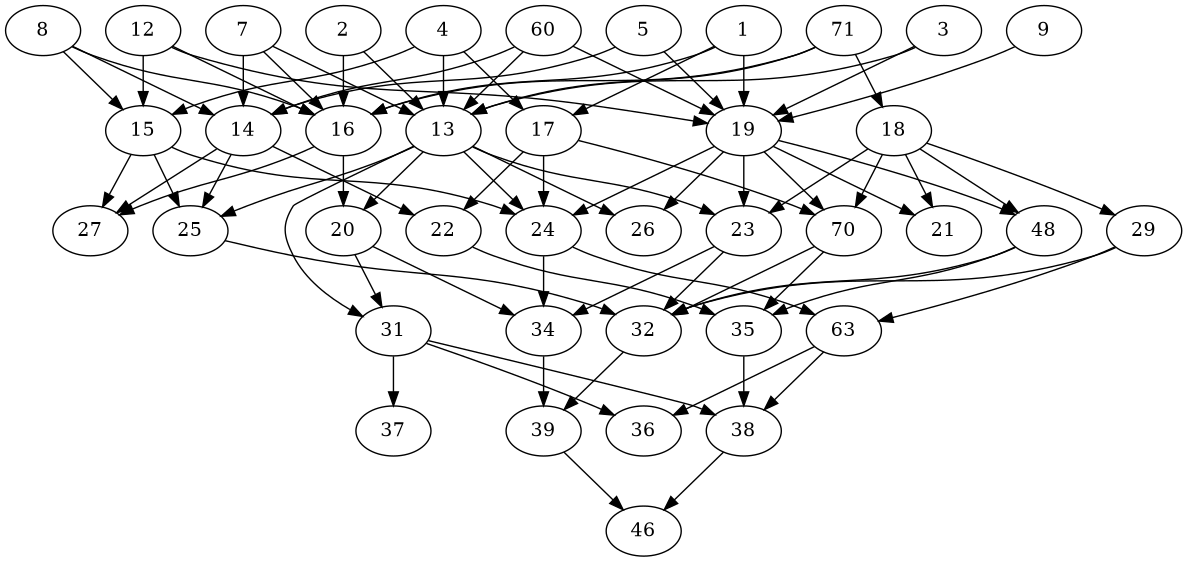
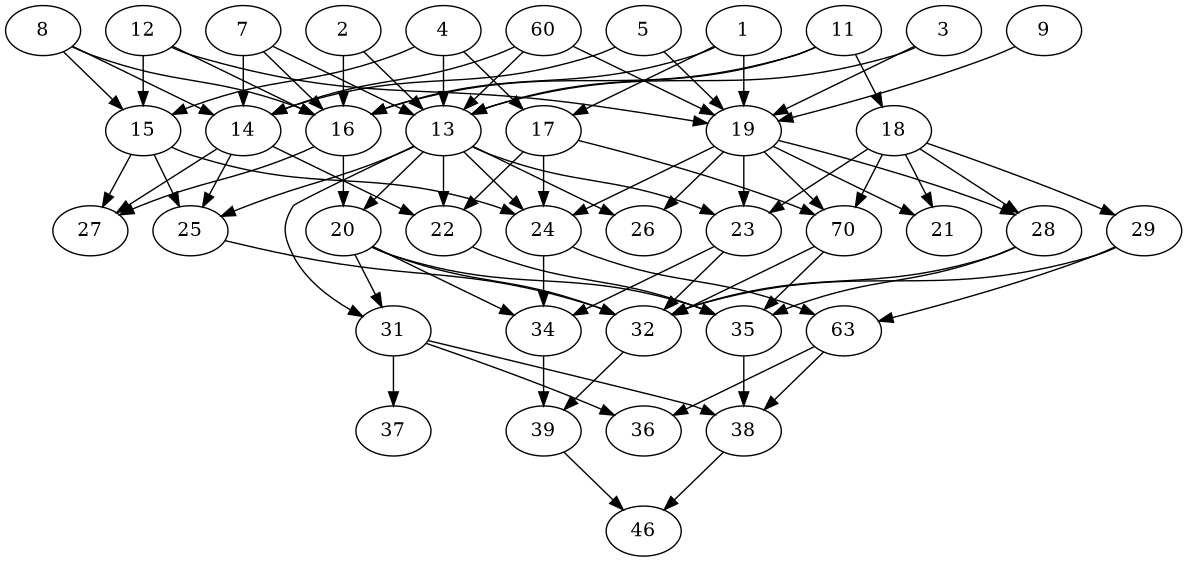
(844, 31) -> (844, 31)
none -> (443, 174)
(1044, 231) -> (1044, 231)
none -> (487, 280)
none -> (536, 280)
